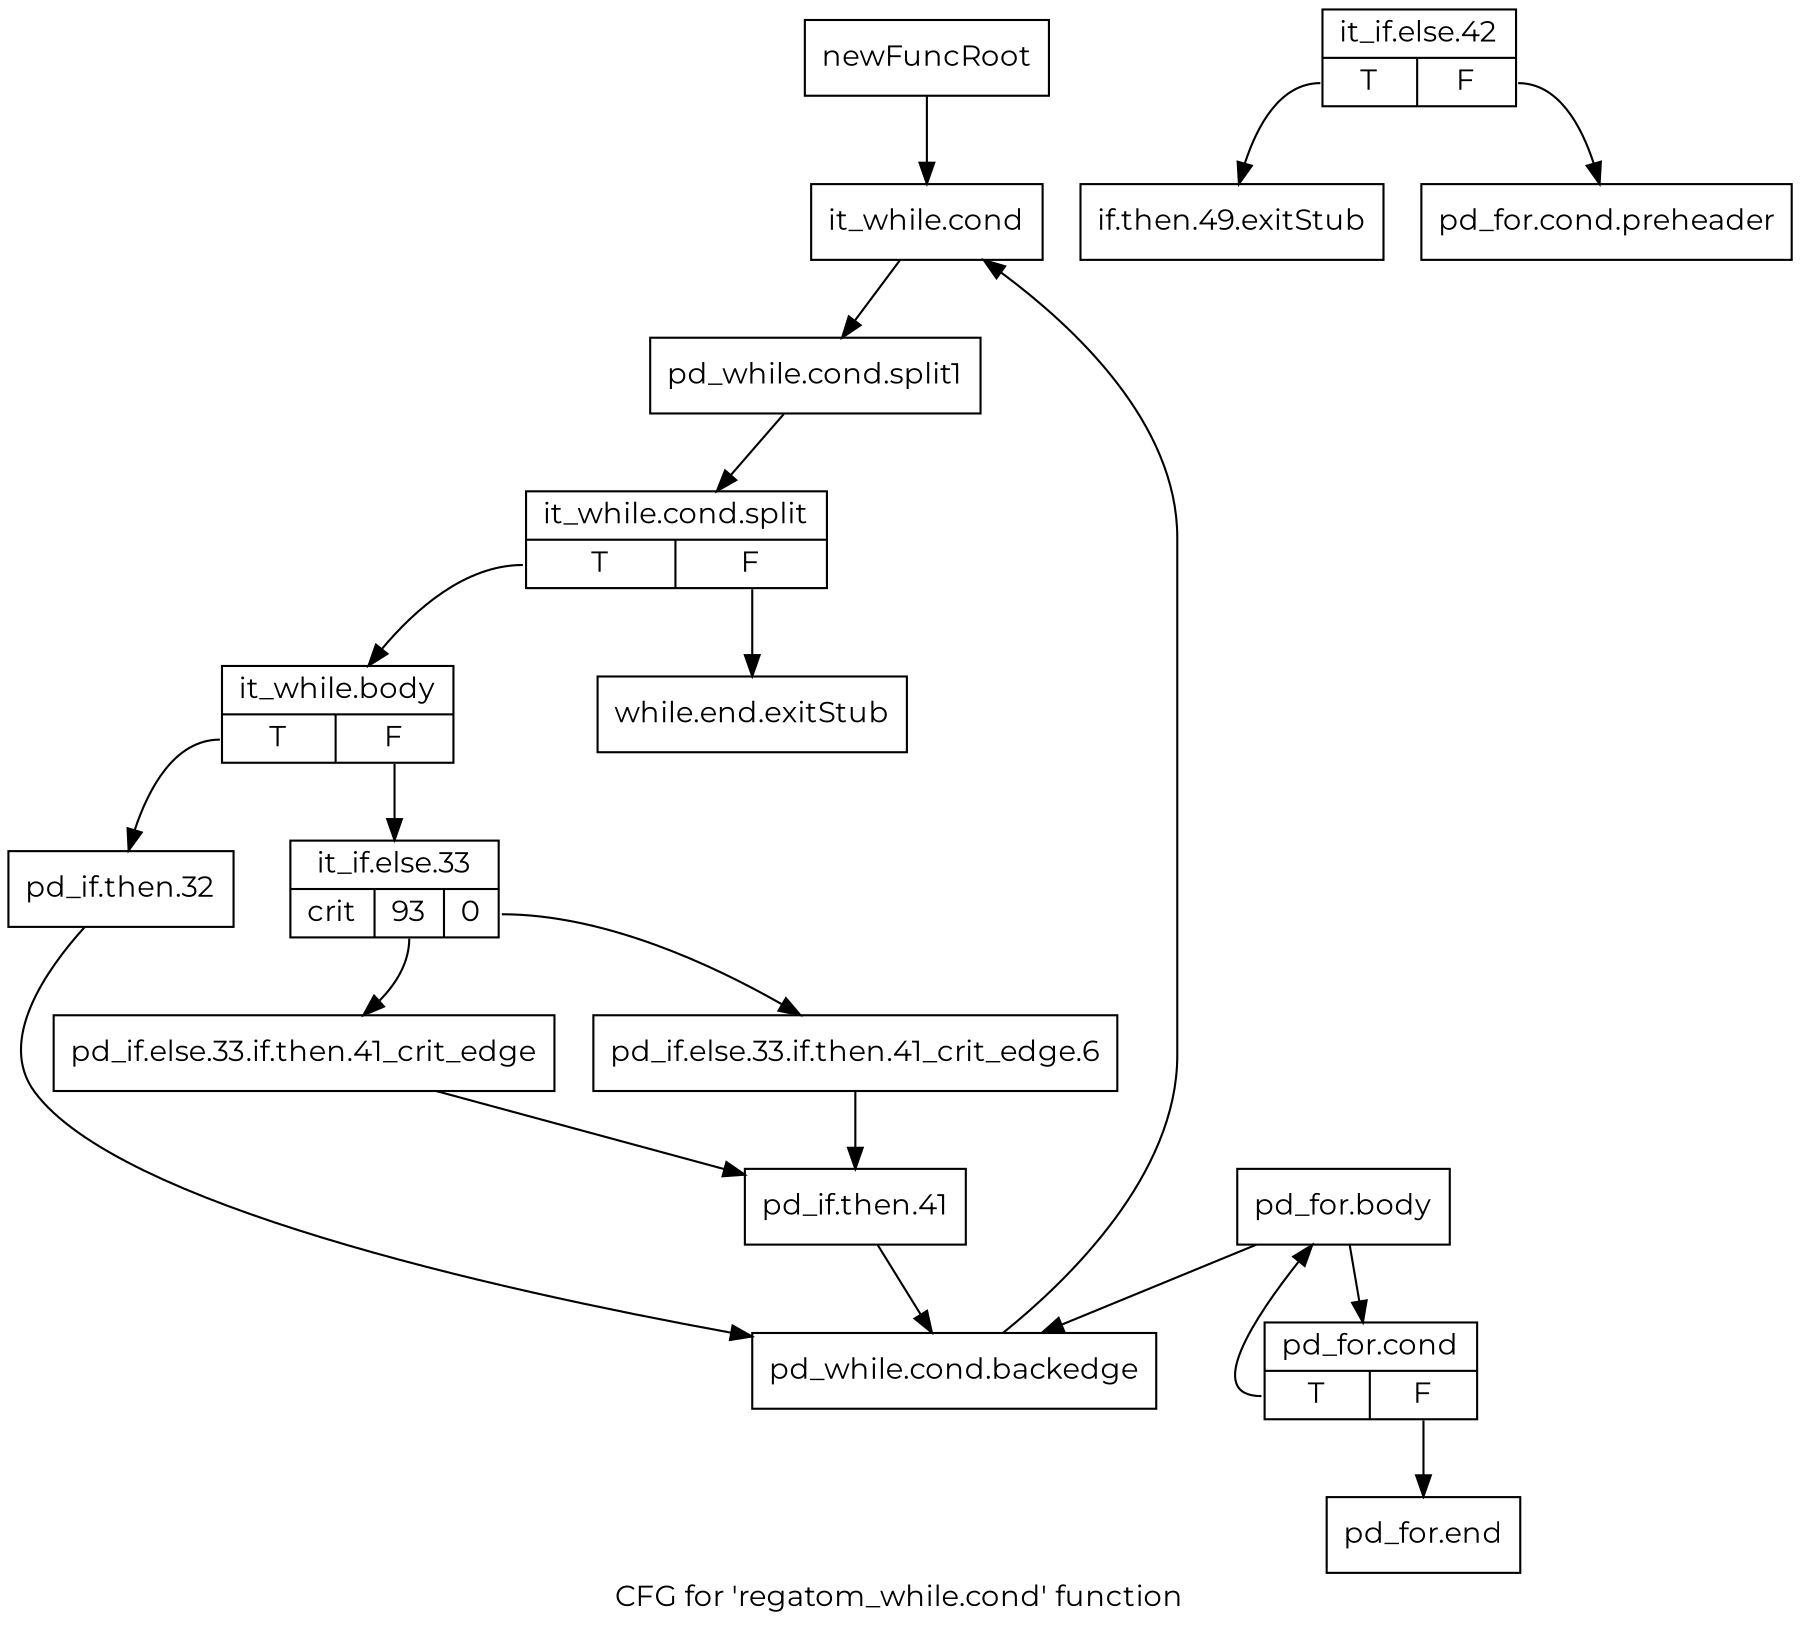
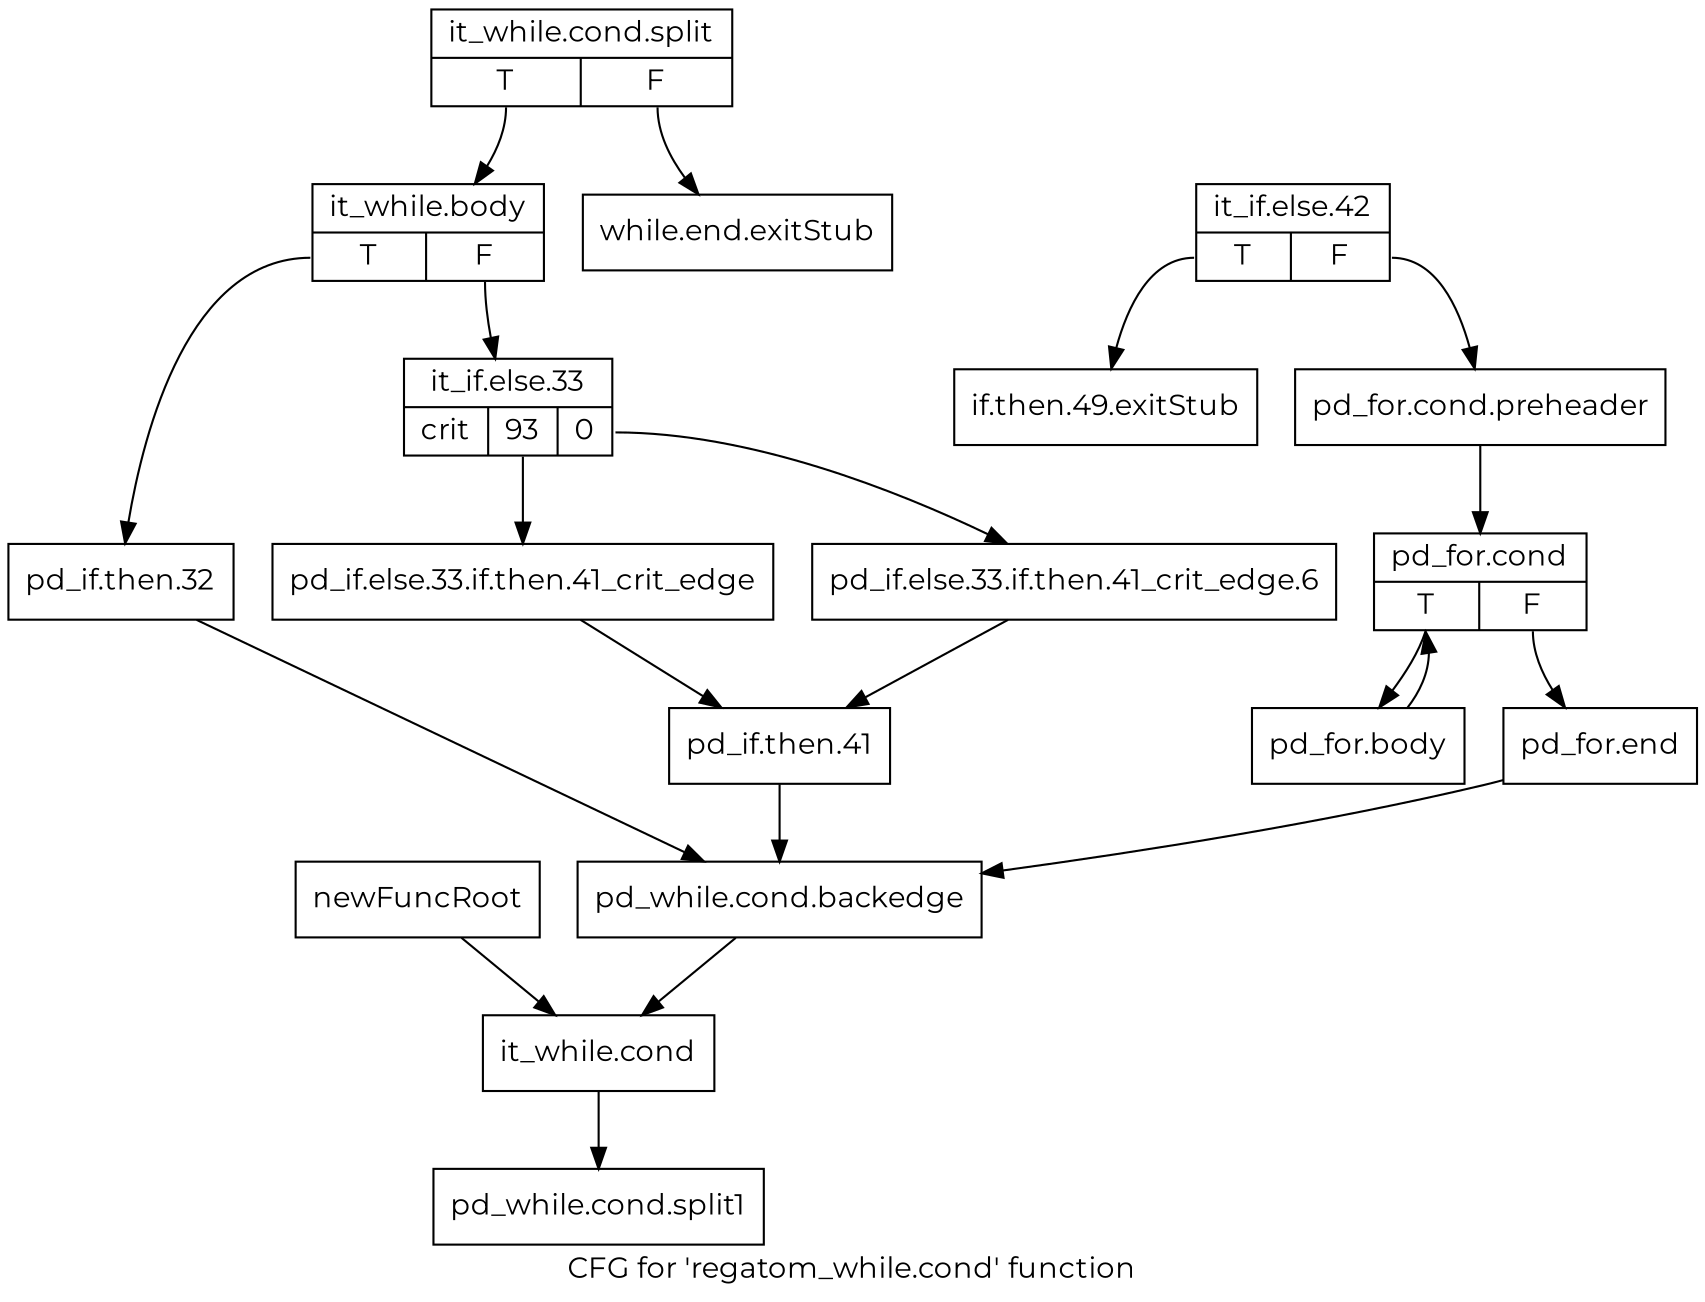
(757, 445) -> none
none -> (1480, 479)
(1159, 1285) -> (1254, 832)
